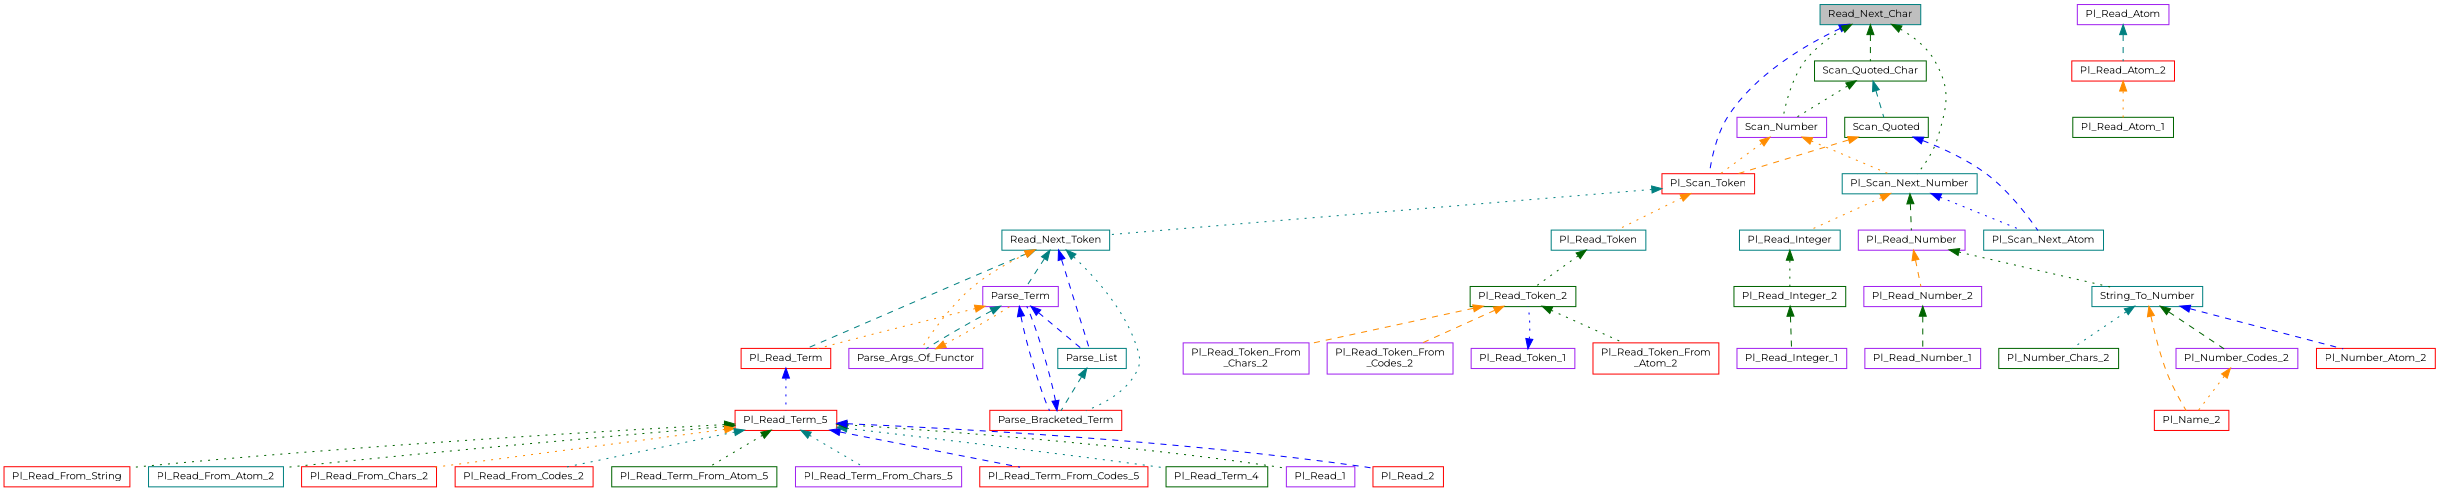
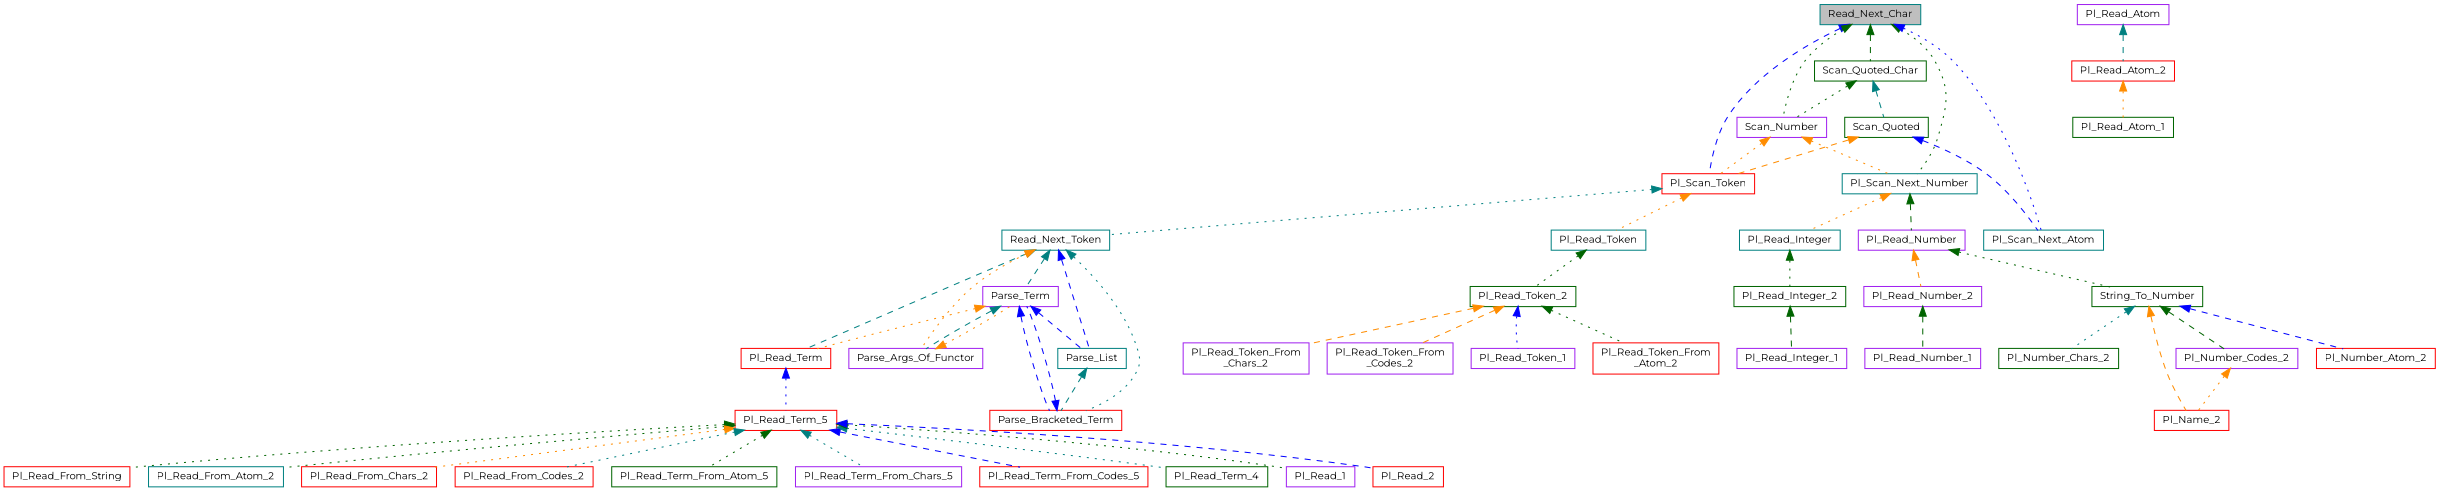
(1981, 214) -> (1992, 114)
(2147, 297) -> (2147, 297)
(1530, 322) -> (1516, 333)
